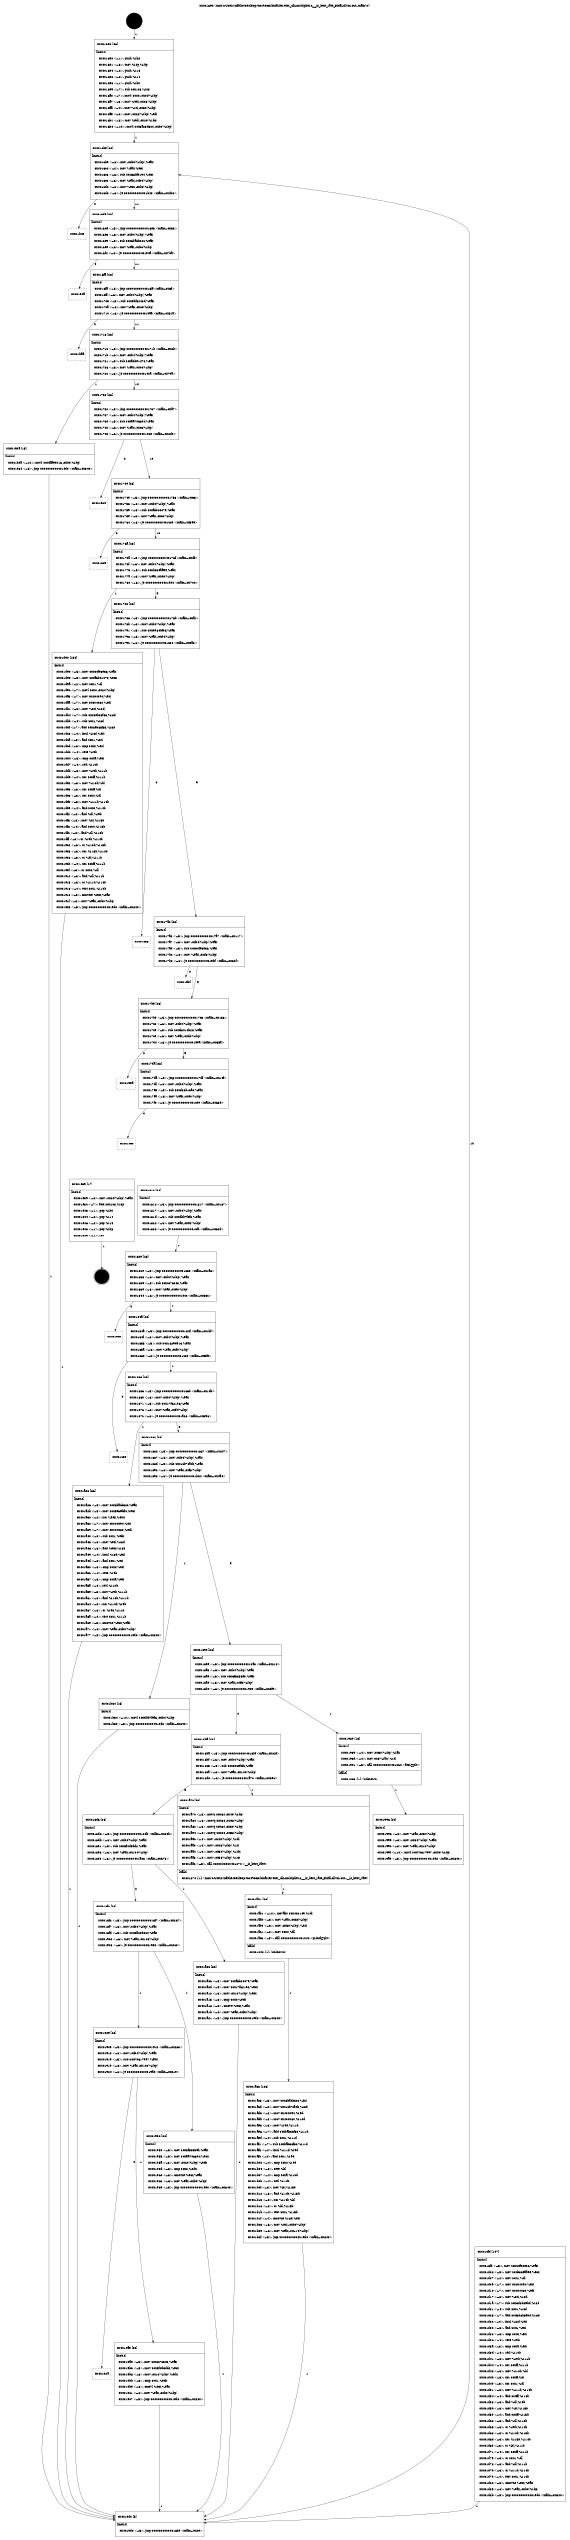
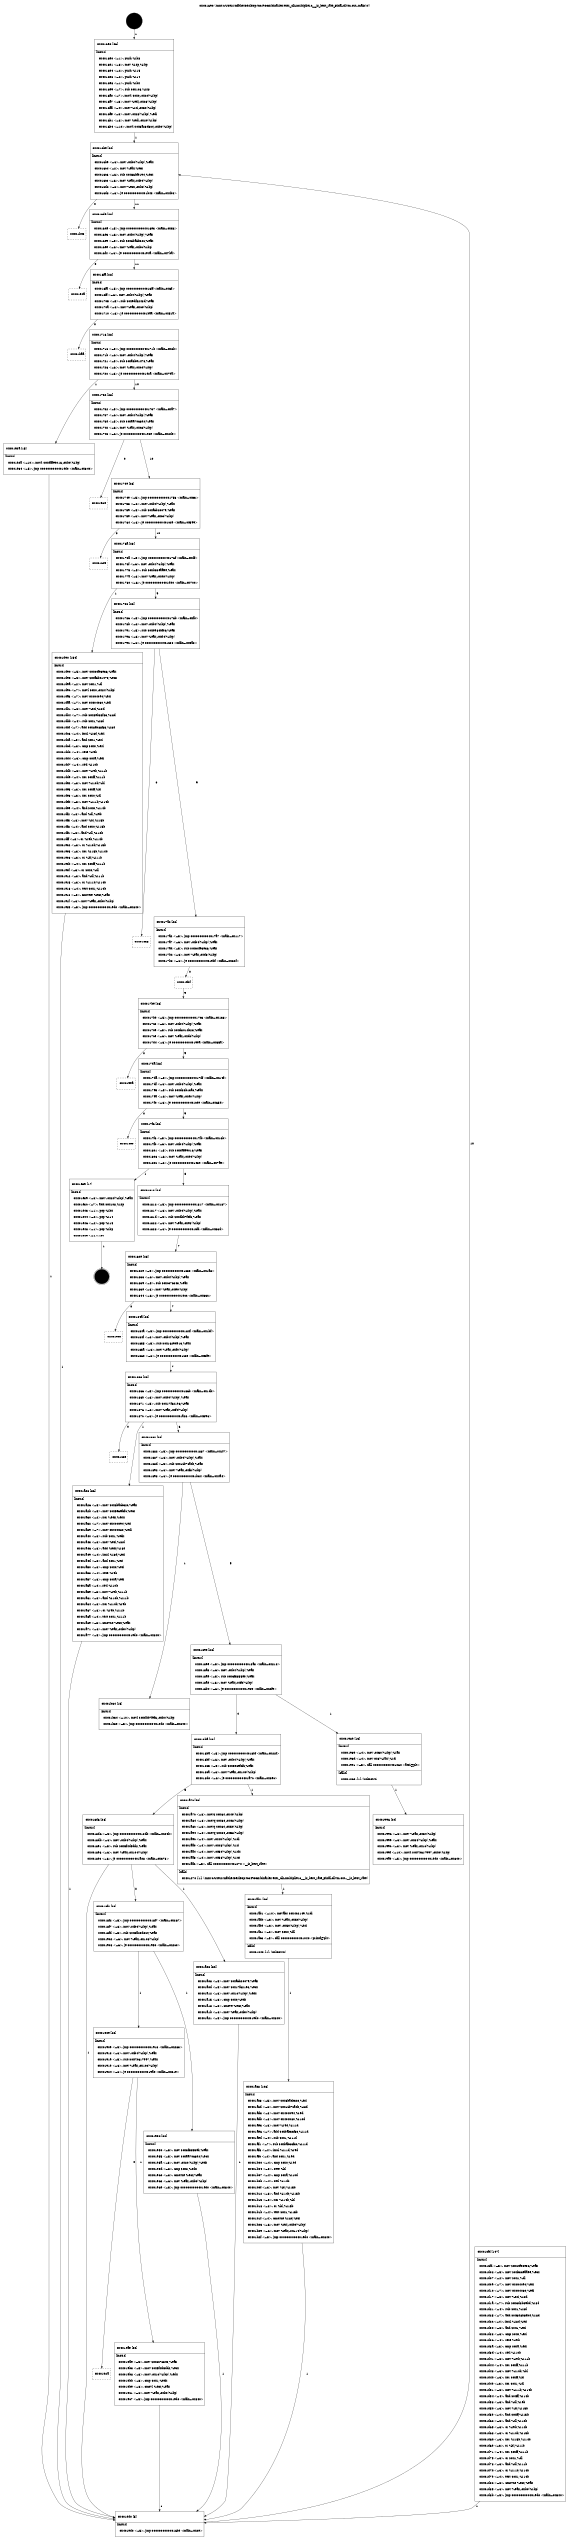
(134, 324) -> none
(195, 982) -> (183, 992)
none -> (183, 1144)
(112, 1404) -> (122, 1435)
(77, 2125) -> (87, 2195)
